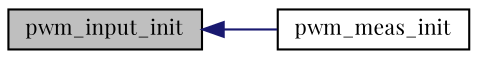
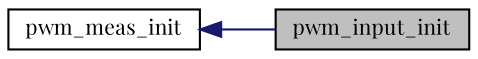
(251, 29) -> (248, 29)
